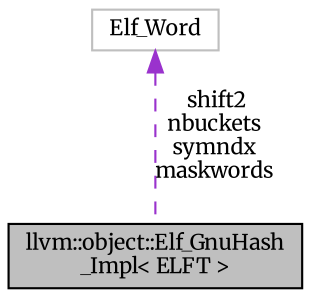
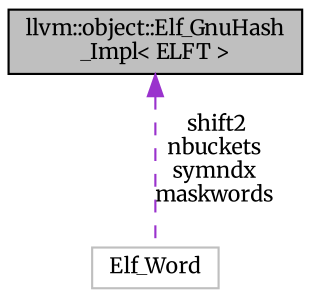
(155, 148) -> (155, 172)
